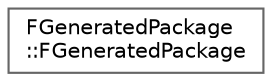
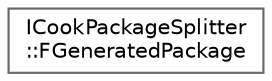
(136, 41) -> (136, 41)
